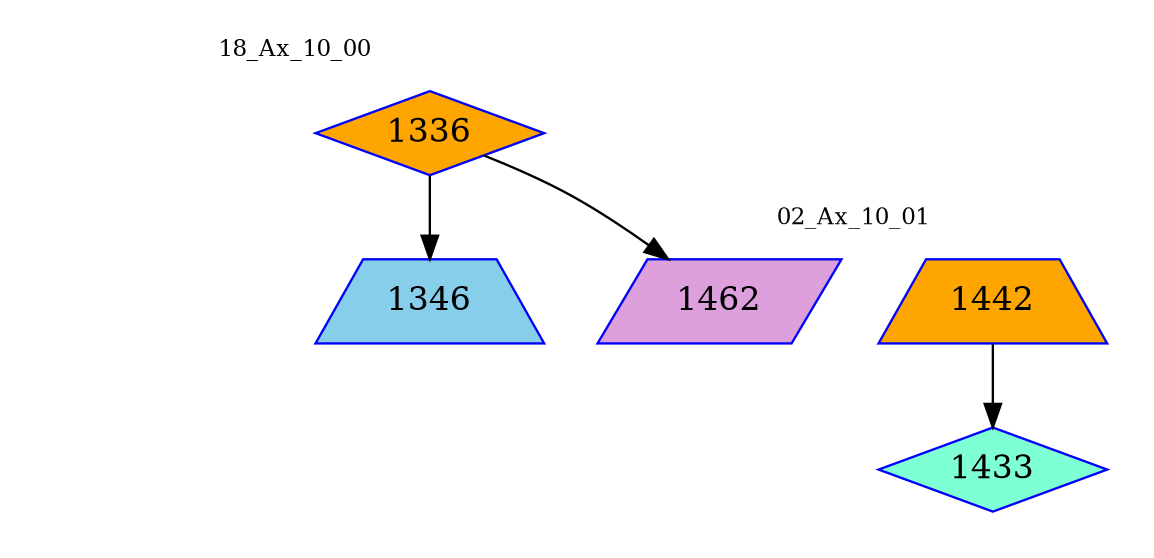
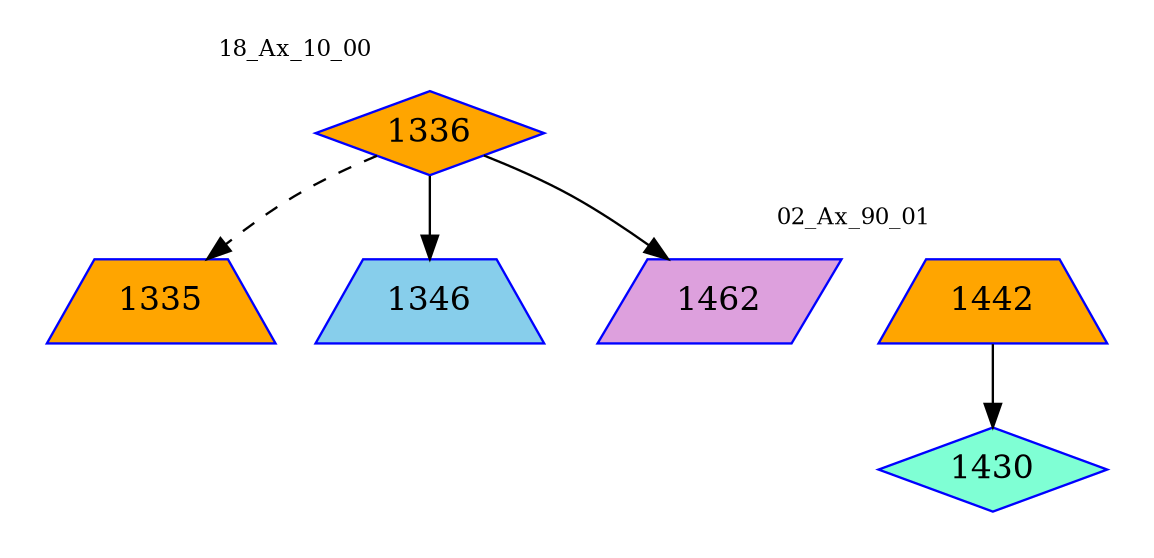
(854, 218) -> (854, 218)
none -> (161, 301)
(993, 470) -> (993, 470)
